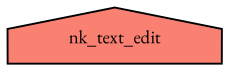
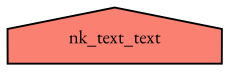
(115, 39) -> (115, 39)
